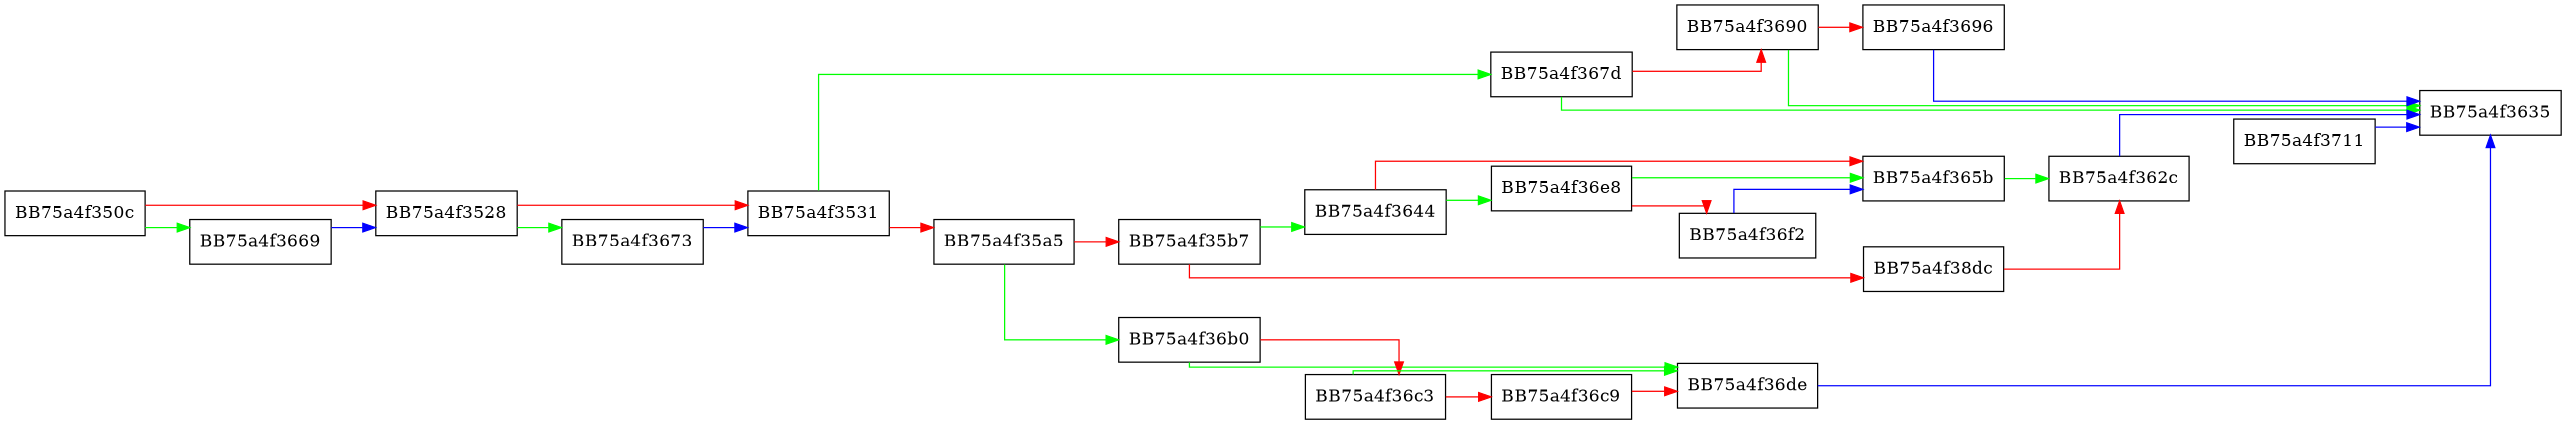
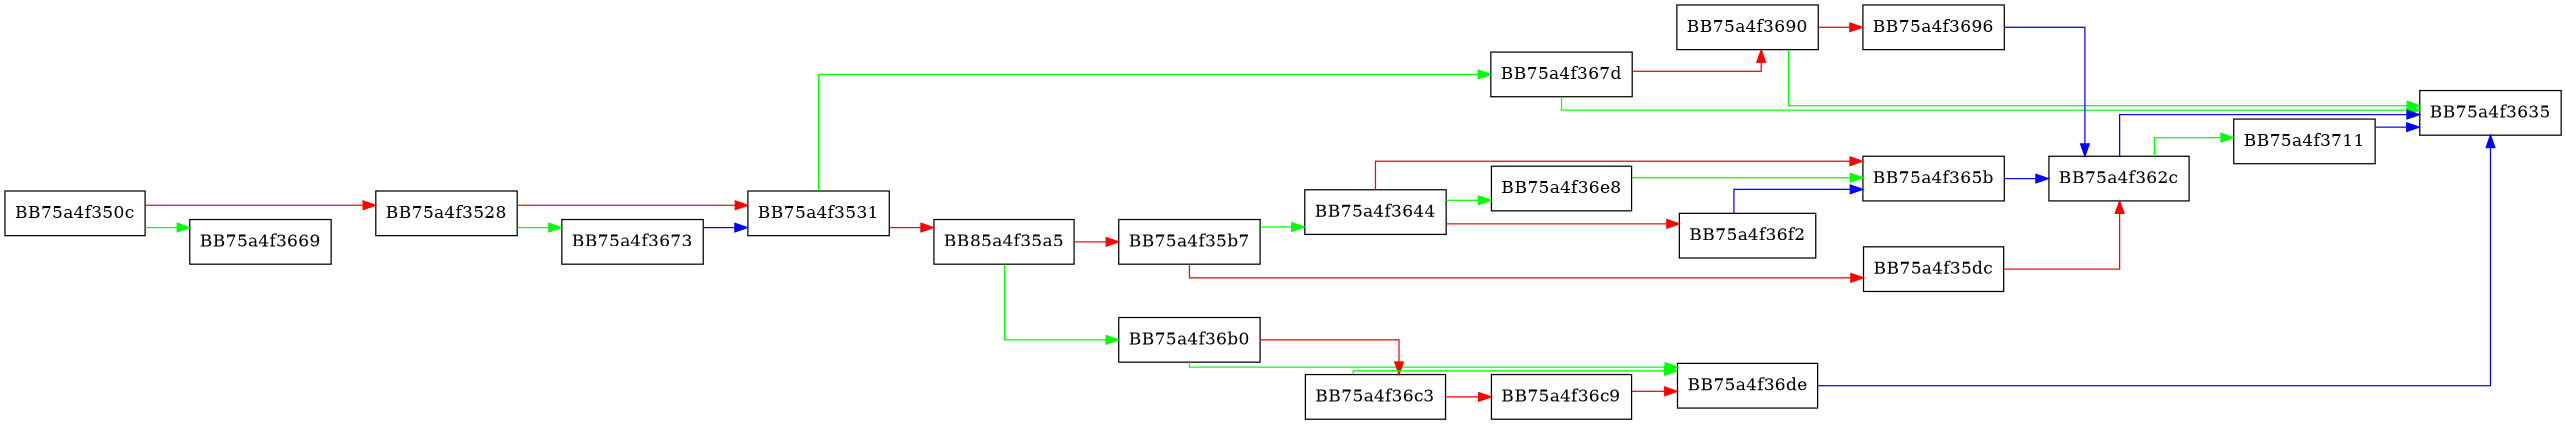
(2145, 101) -> (2085, 45)
none -> (2178, 138)
(2020, 179) -> (2020, 179)
(1670, 206) -> (1557, 224)
(347, 228) -> none
(1004, 242) -> (1004, 242)
(1934, 269) -> (1934, 269)
